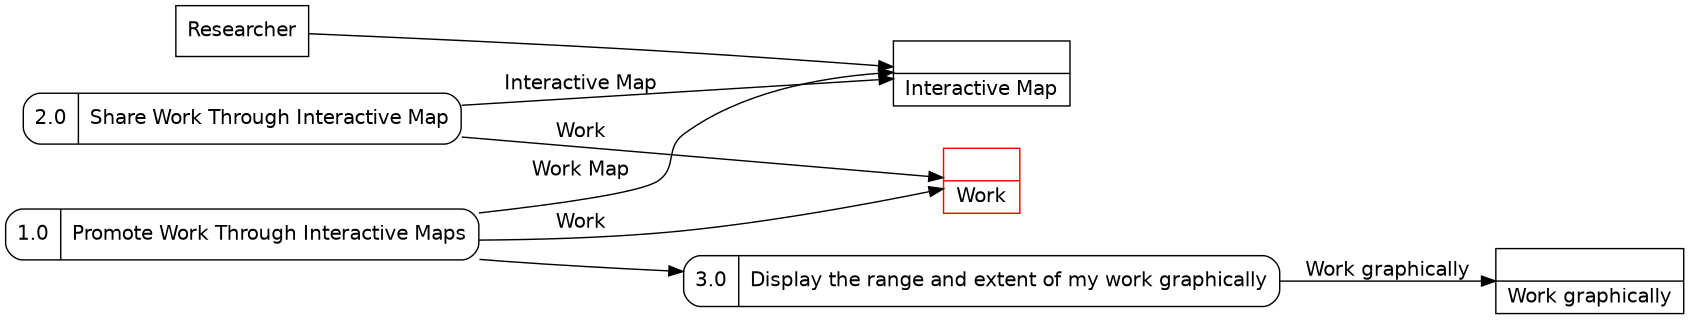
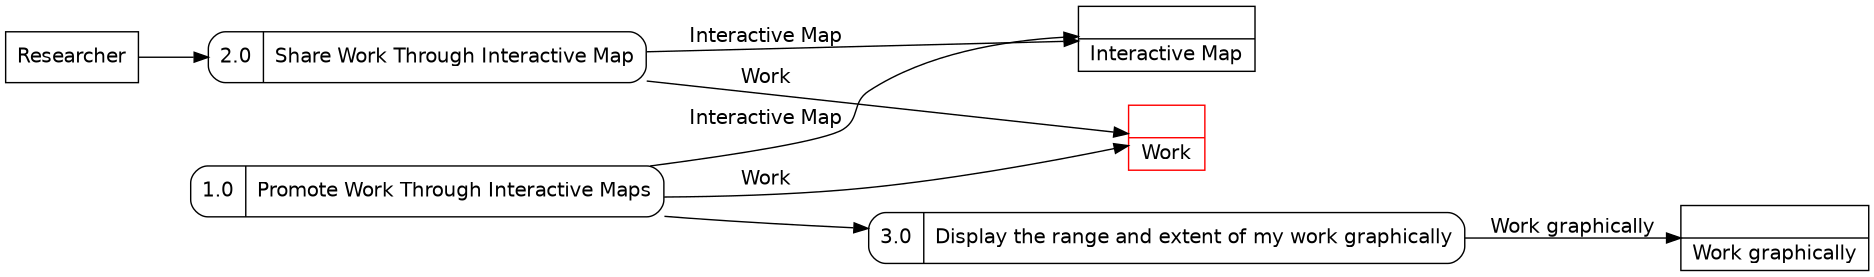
(594, 47) -> (166, 57)
(581, 170) -> (766, 119)
